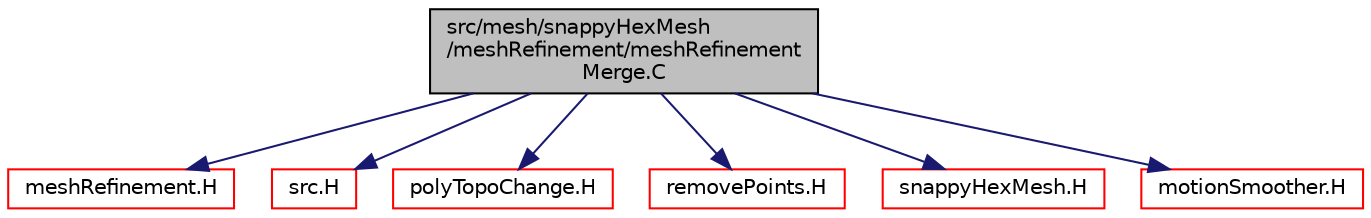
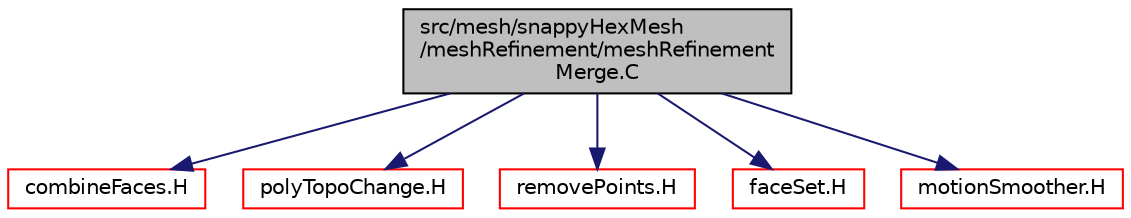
(121, 189) -> none
(314, 189) -> (107, 189)
(994, 189) -> (799, 189)
